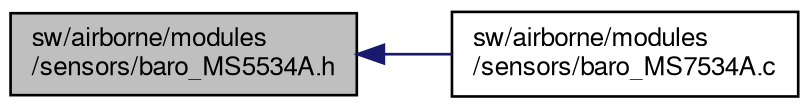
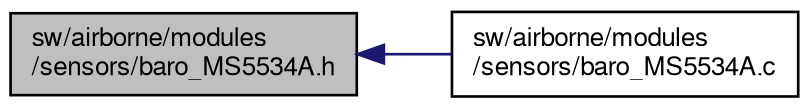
(625, 54) -> (625, 54)
